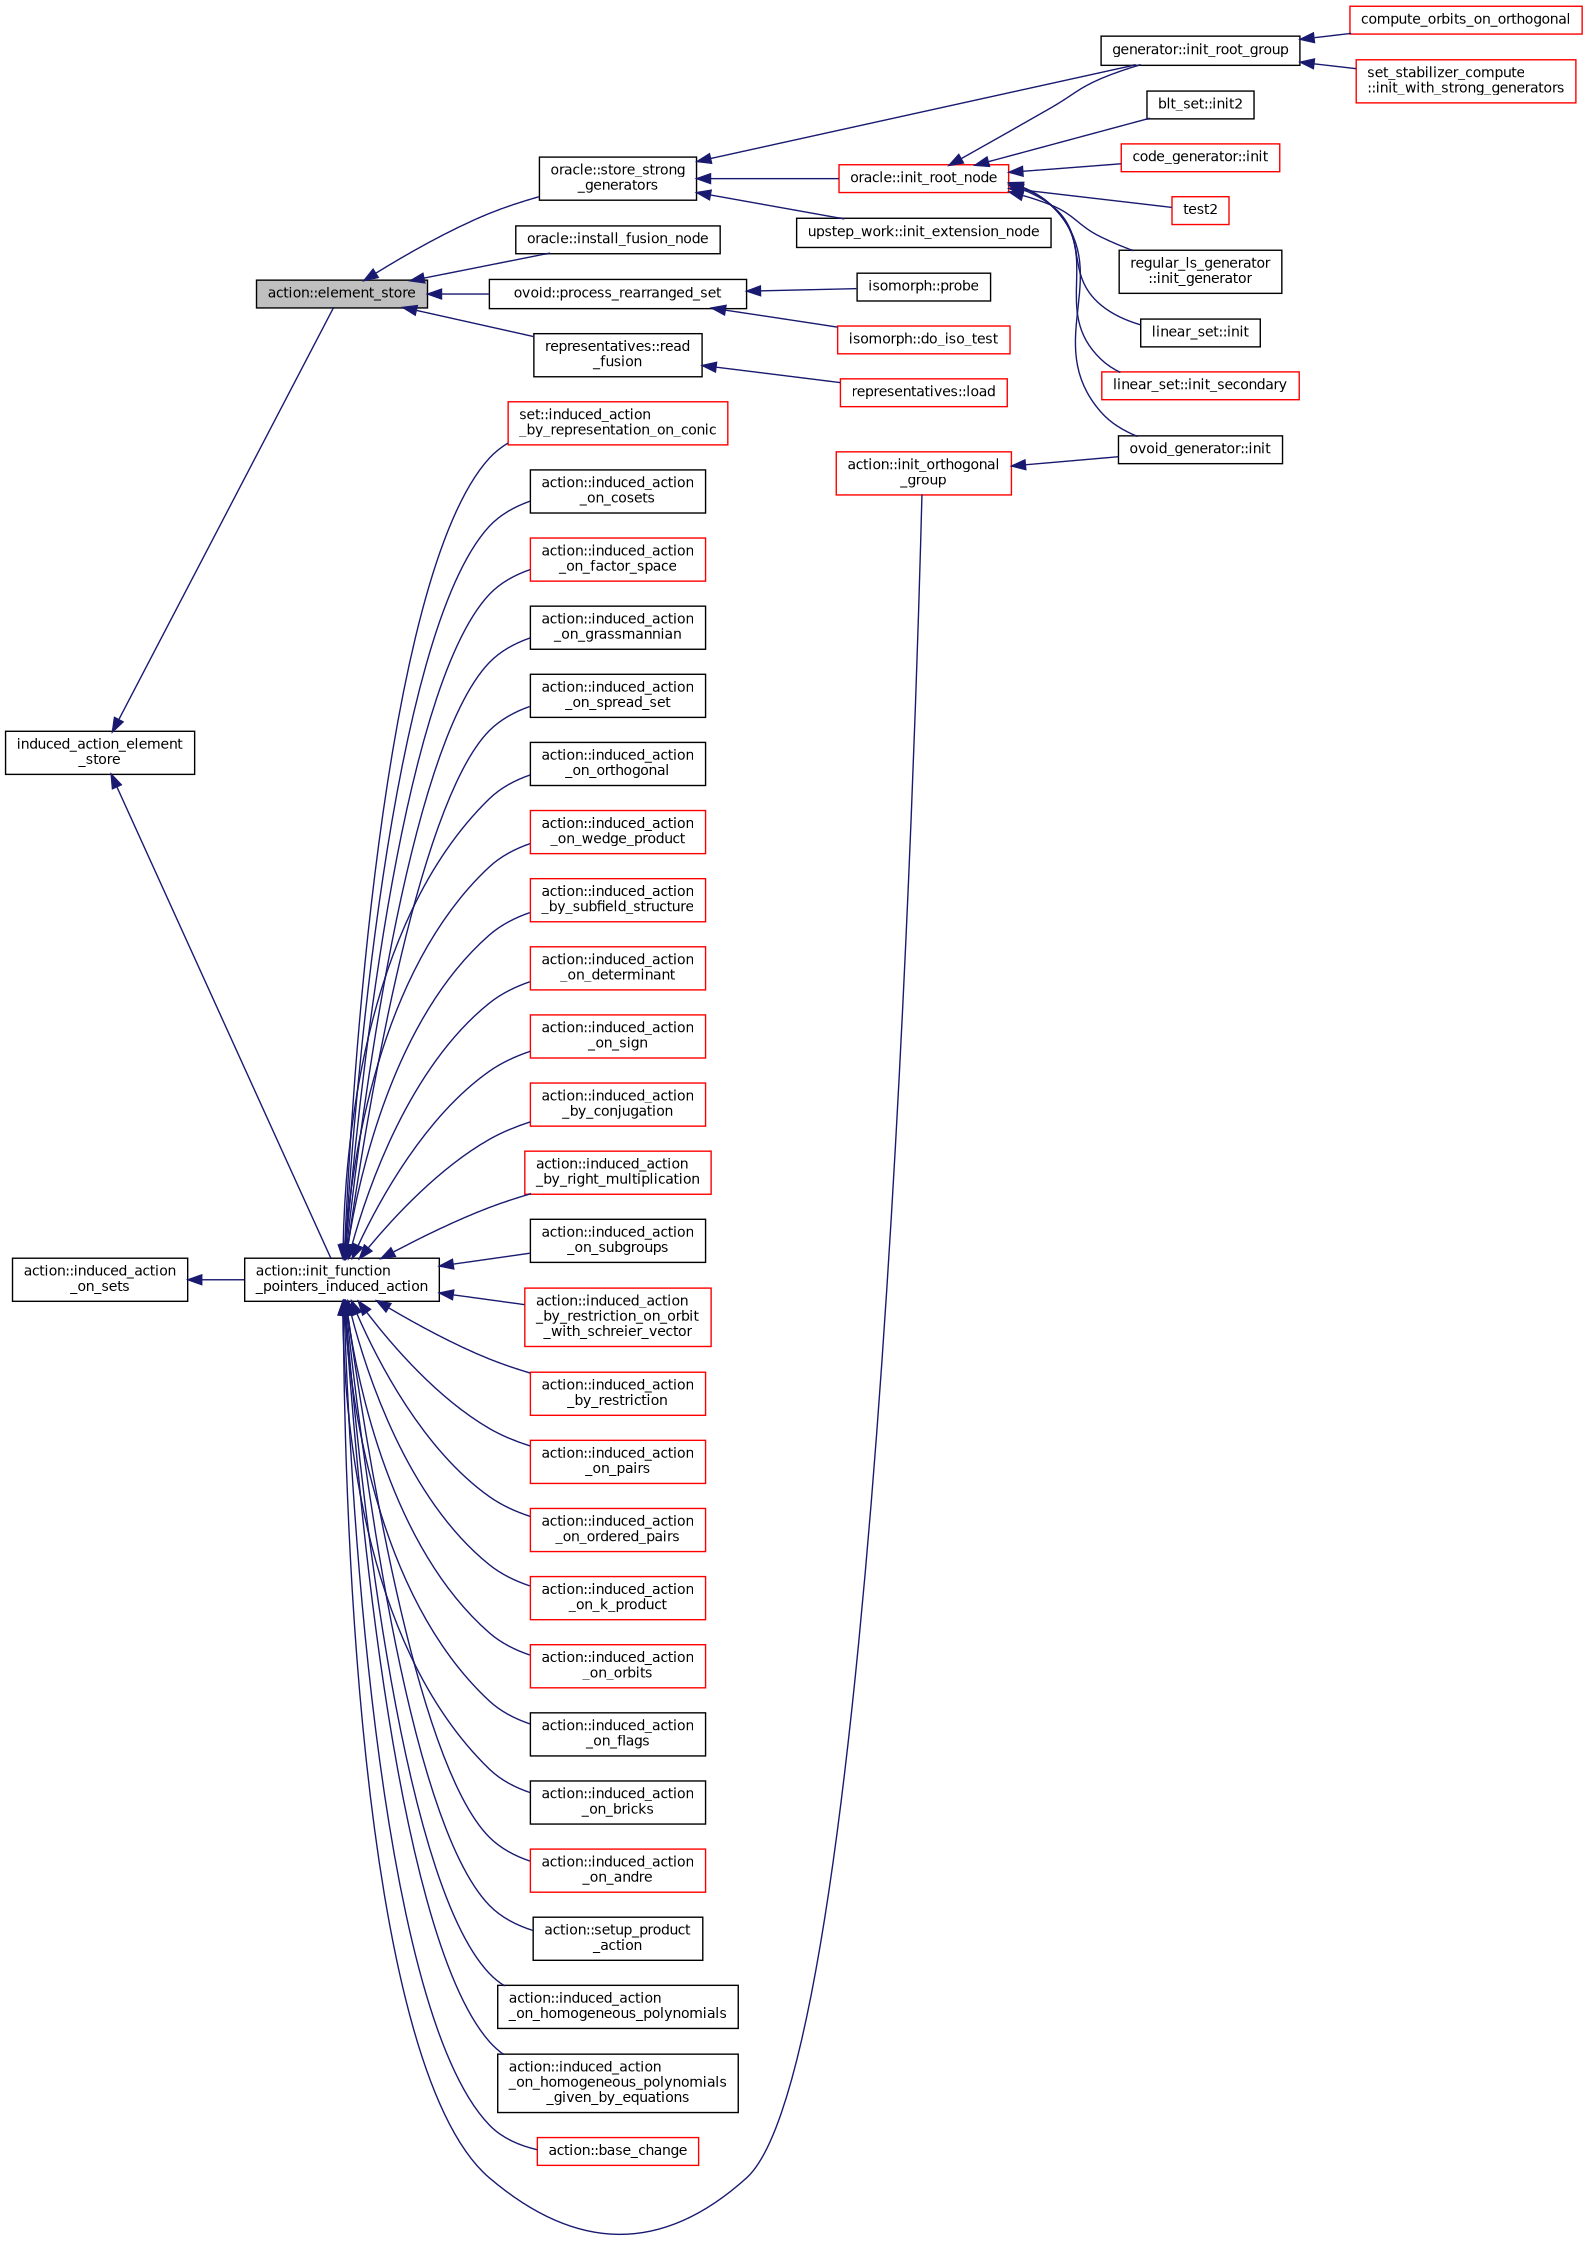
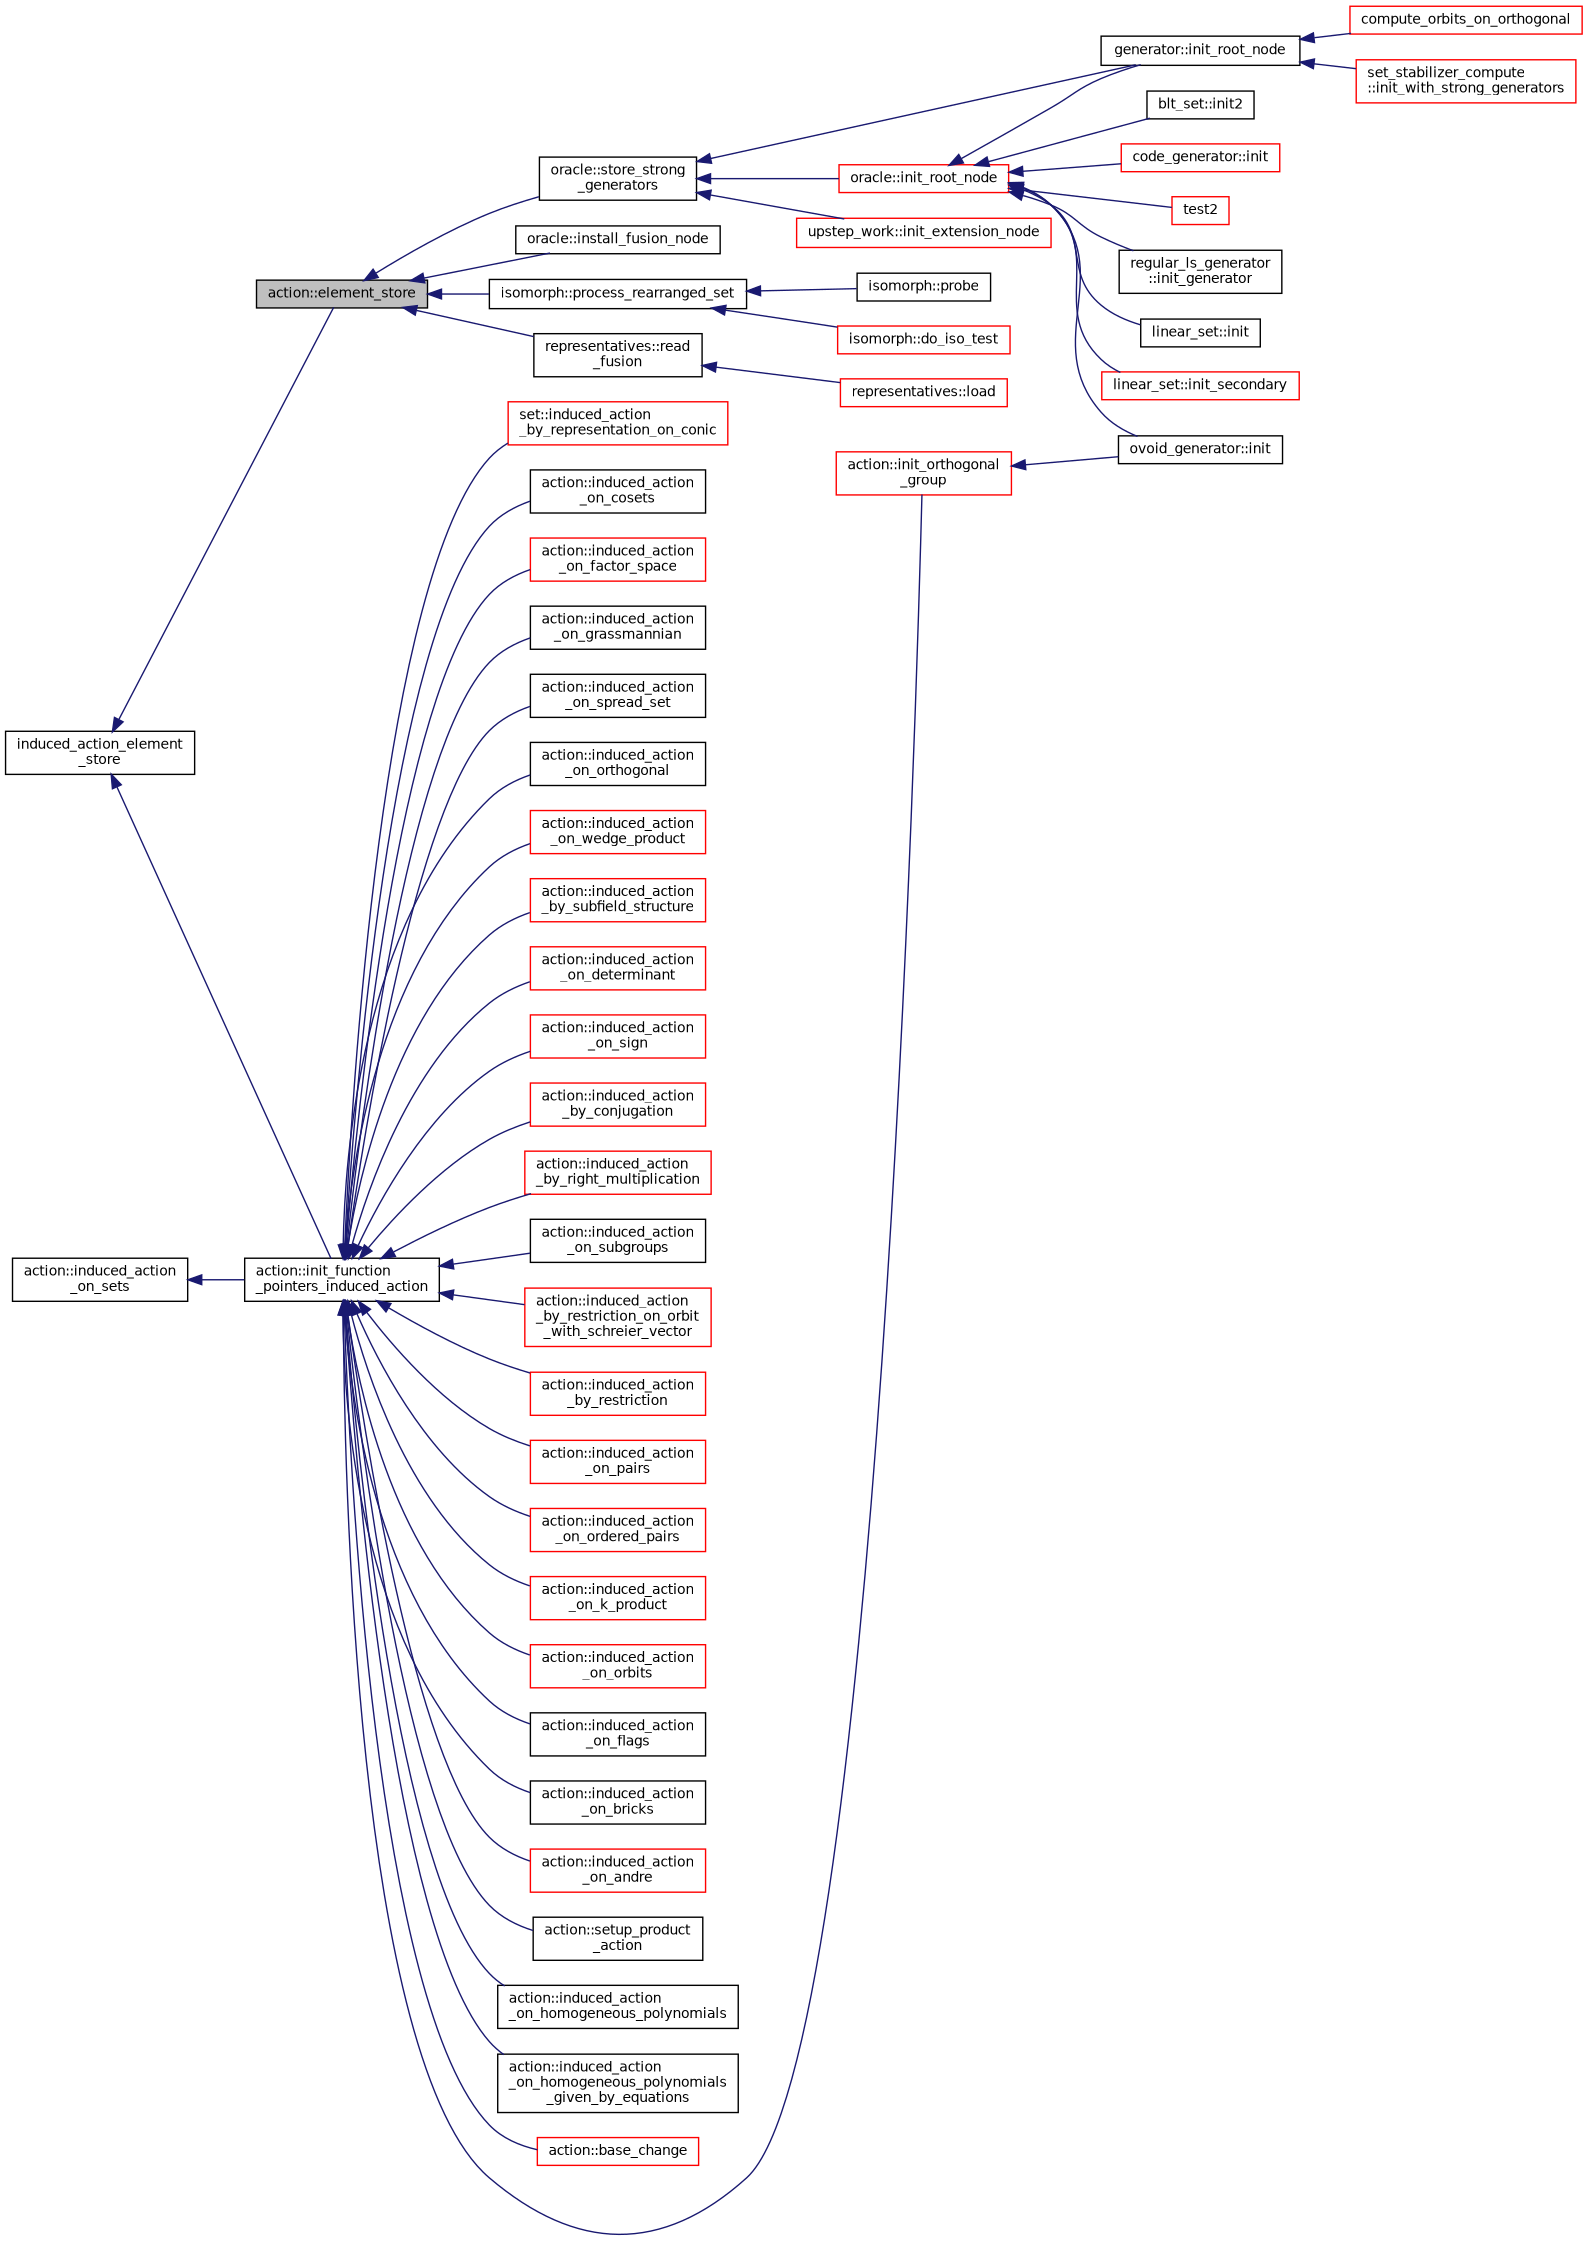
(1201, 51) -> (1201, 51)
(924, 233) -> (924, 233)
(618, 294) -> (618, 294)
